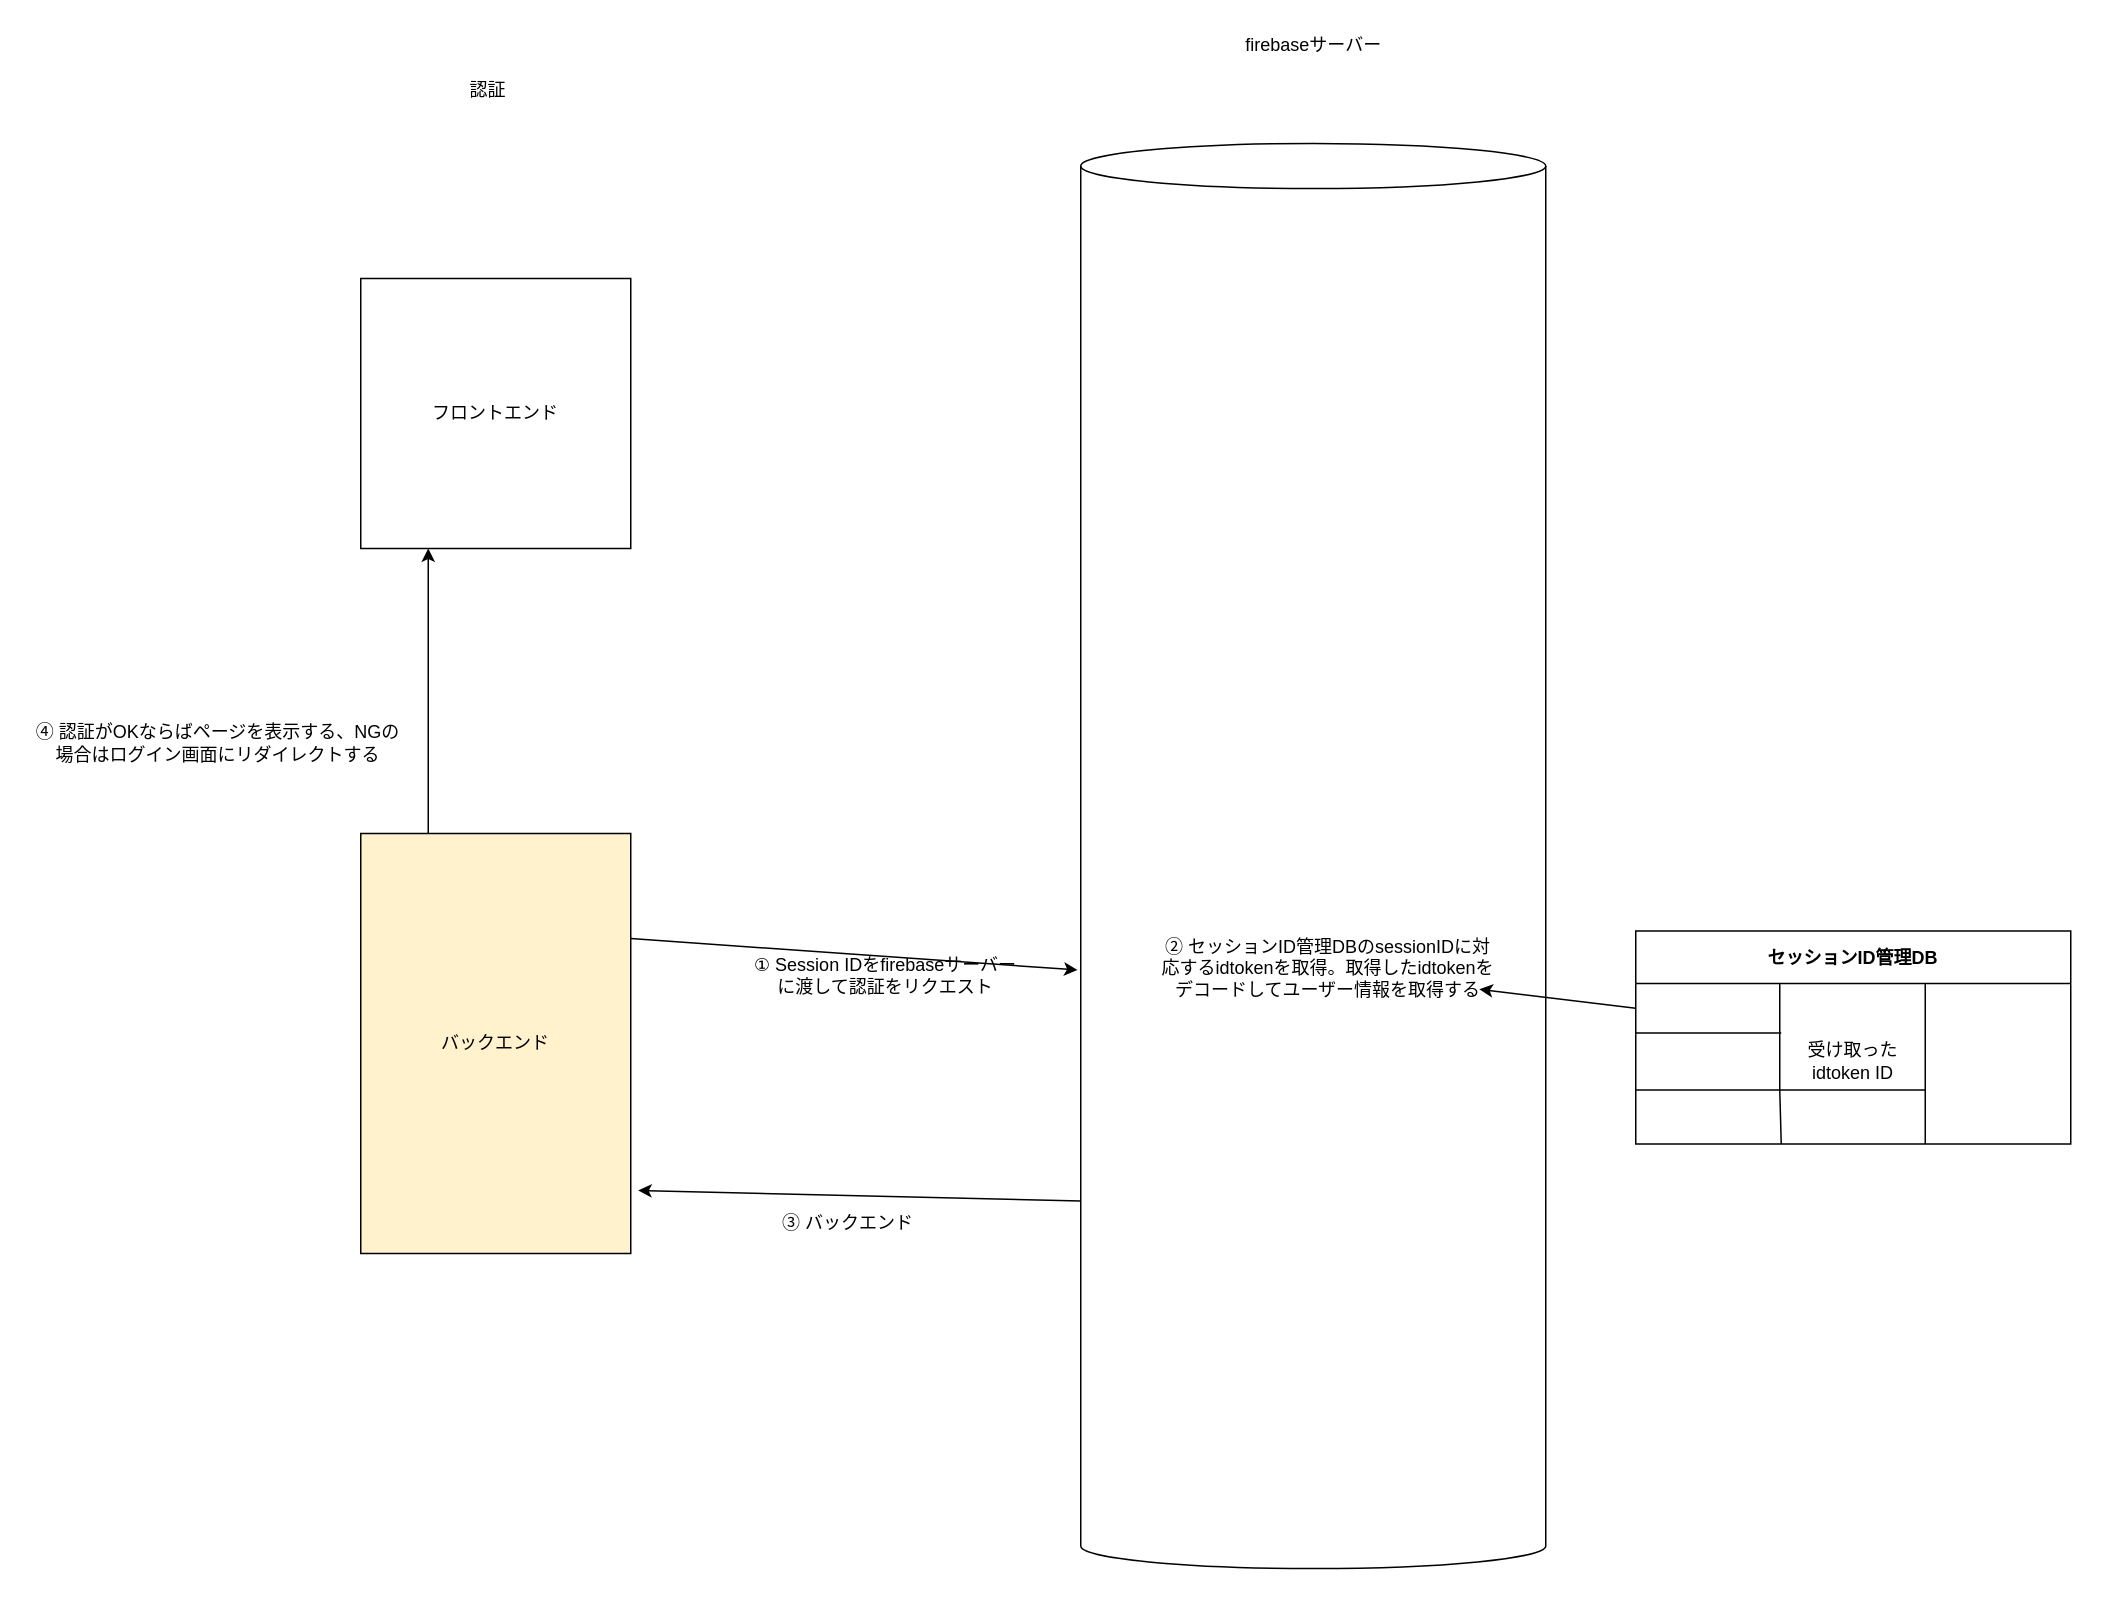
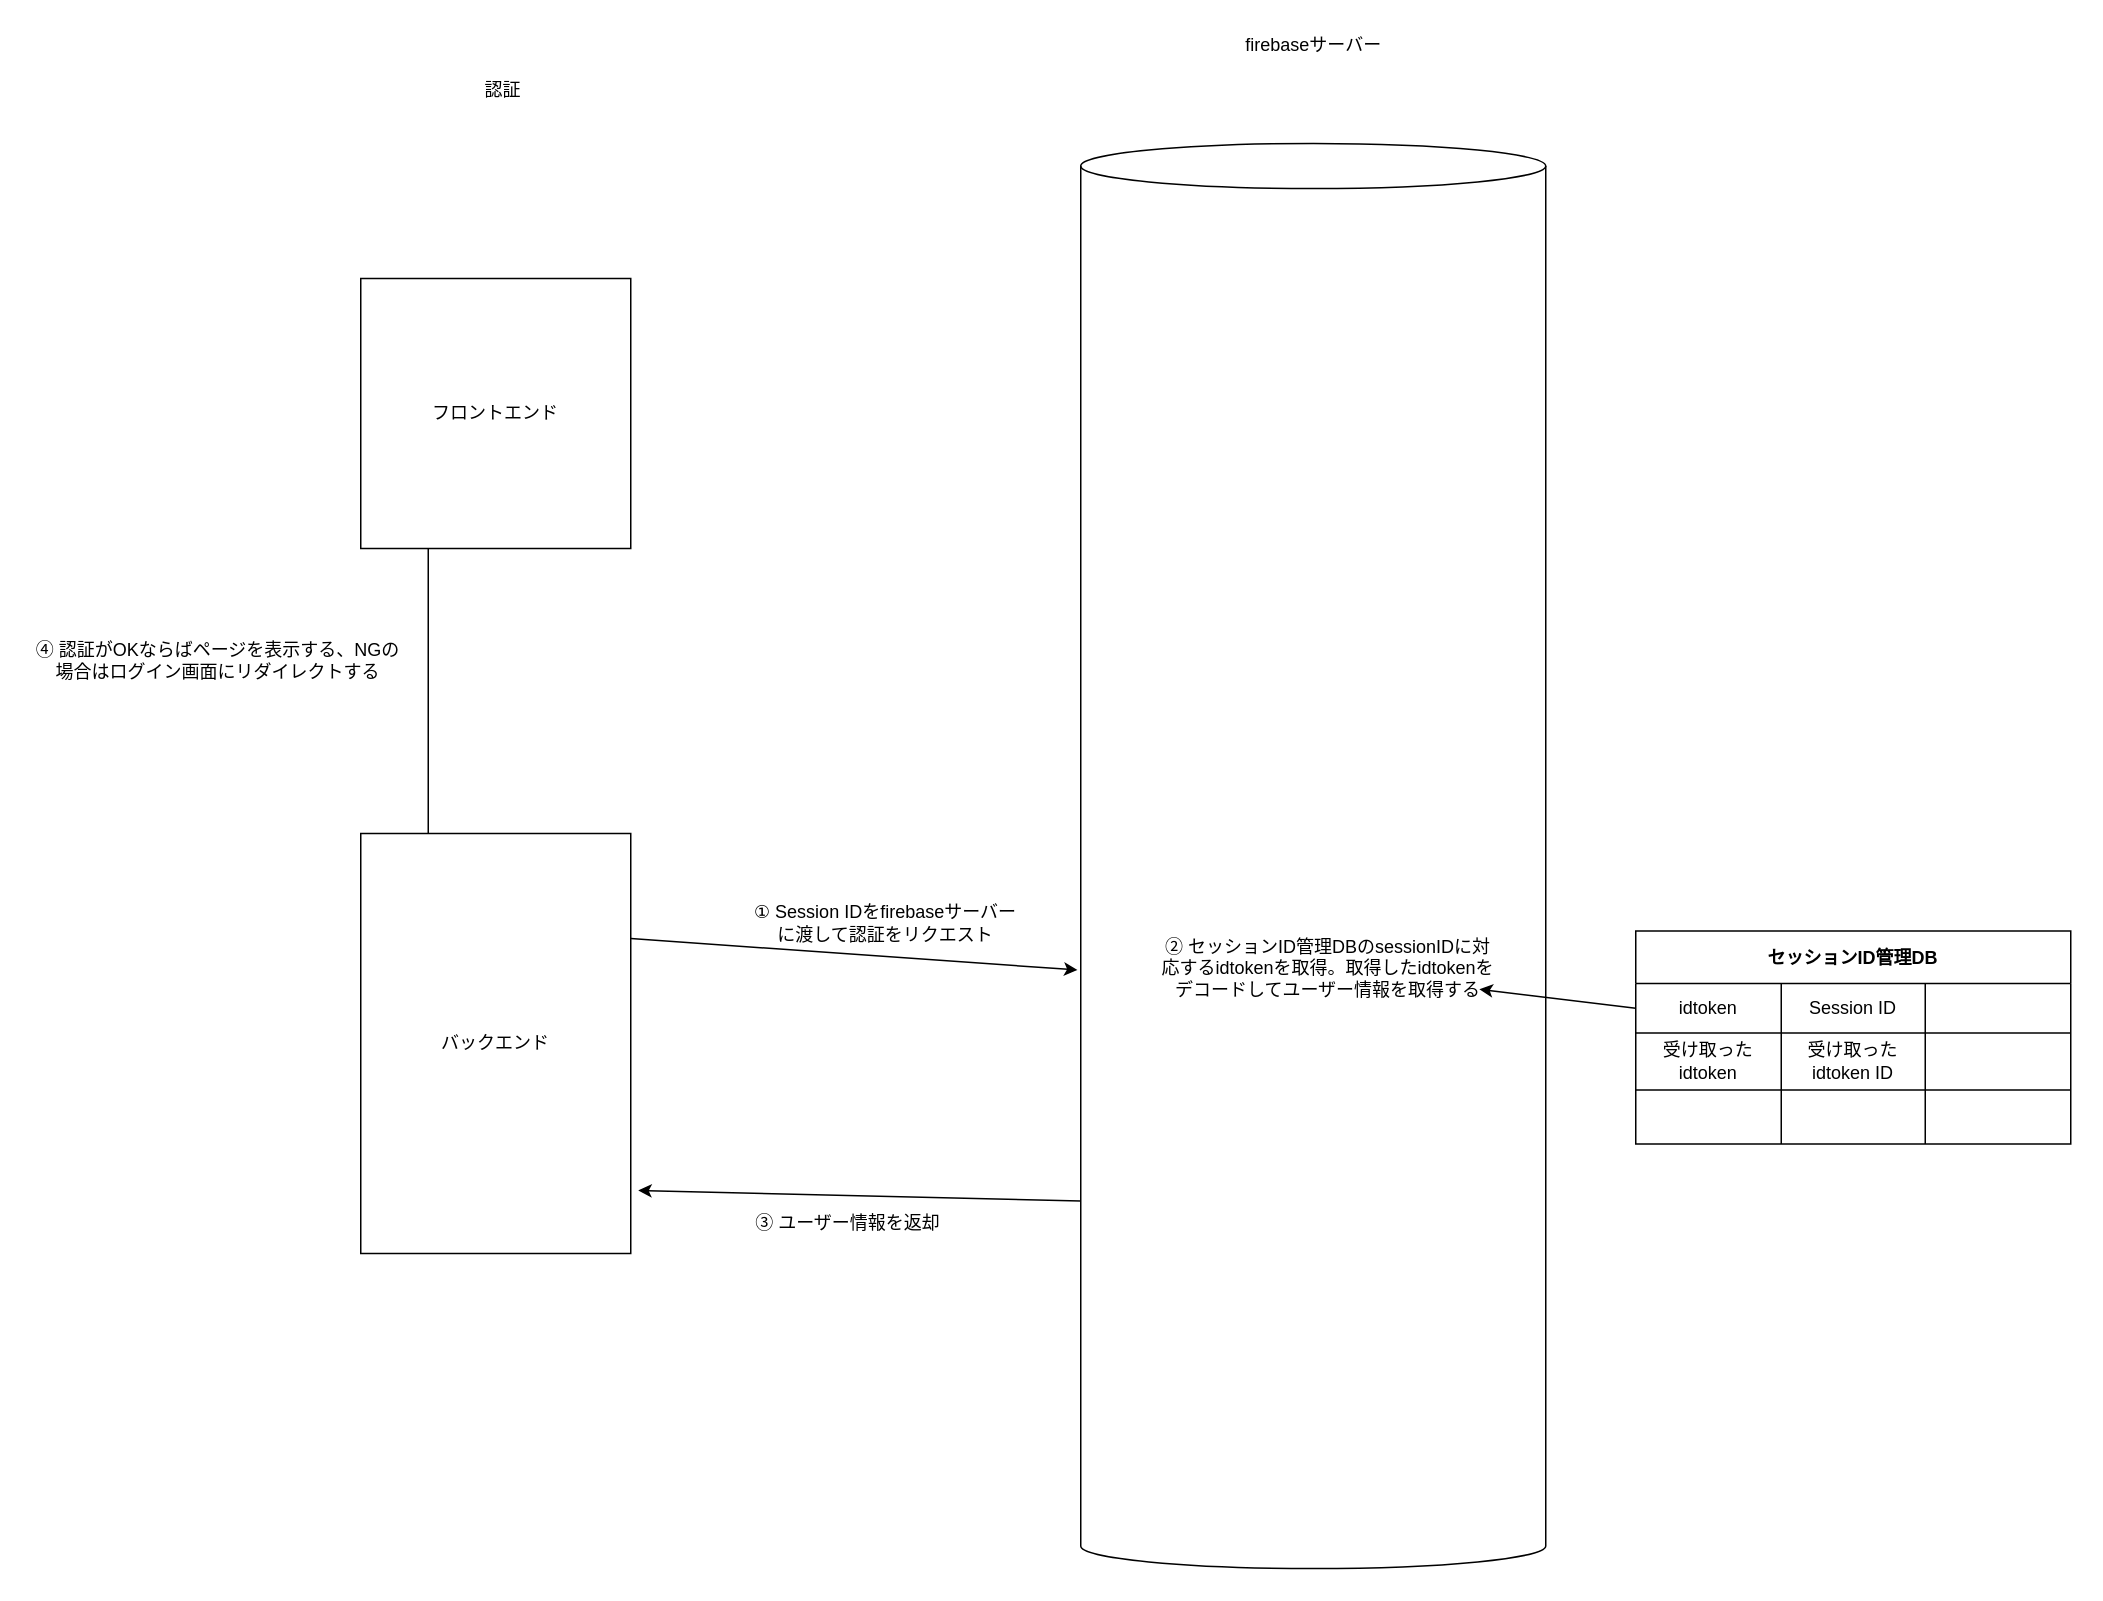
(488, 91) -> (503, 91)
(428, 560) -> (428, 555)
(218, 743) -> (218, 661)
(886, 976) -> (886, 923)
none -> (1709, 1008)
none -> (1853, 1008)
(496, 1043) -> (496, 1043)
none -> (1709, 1061)
(848, 1223) -> (848, 1223)
